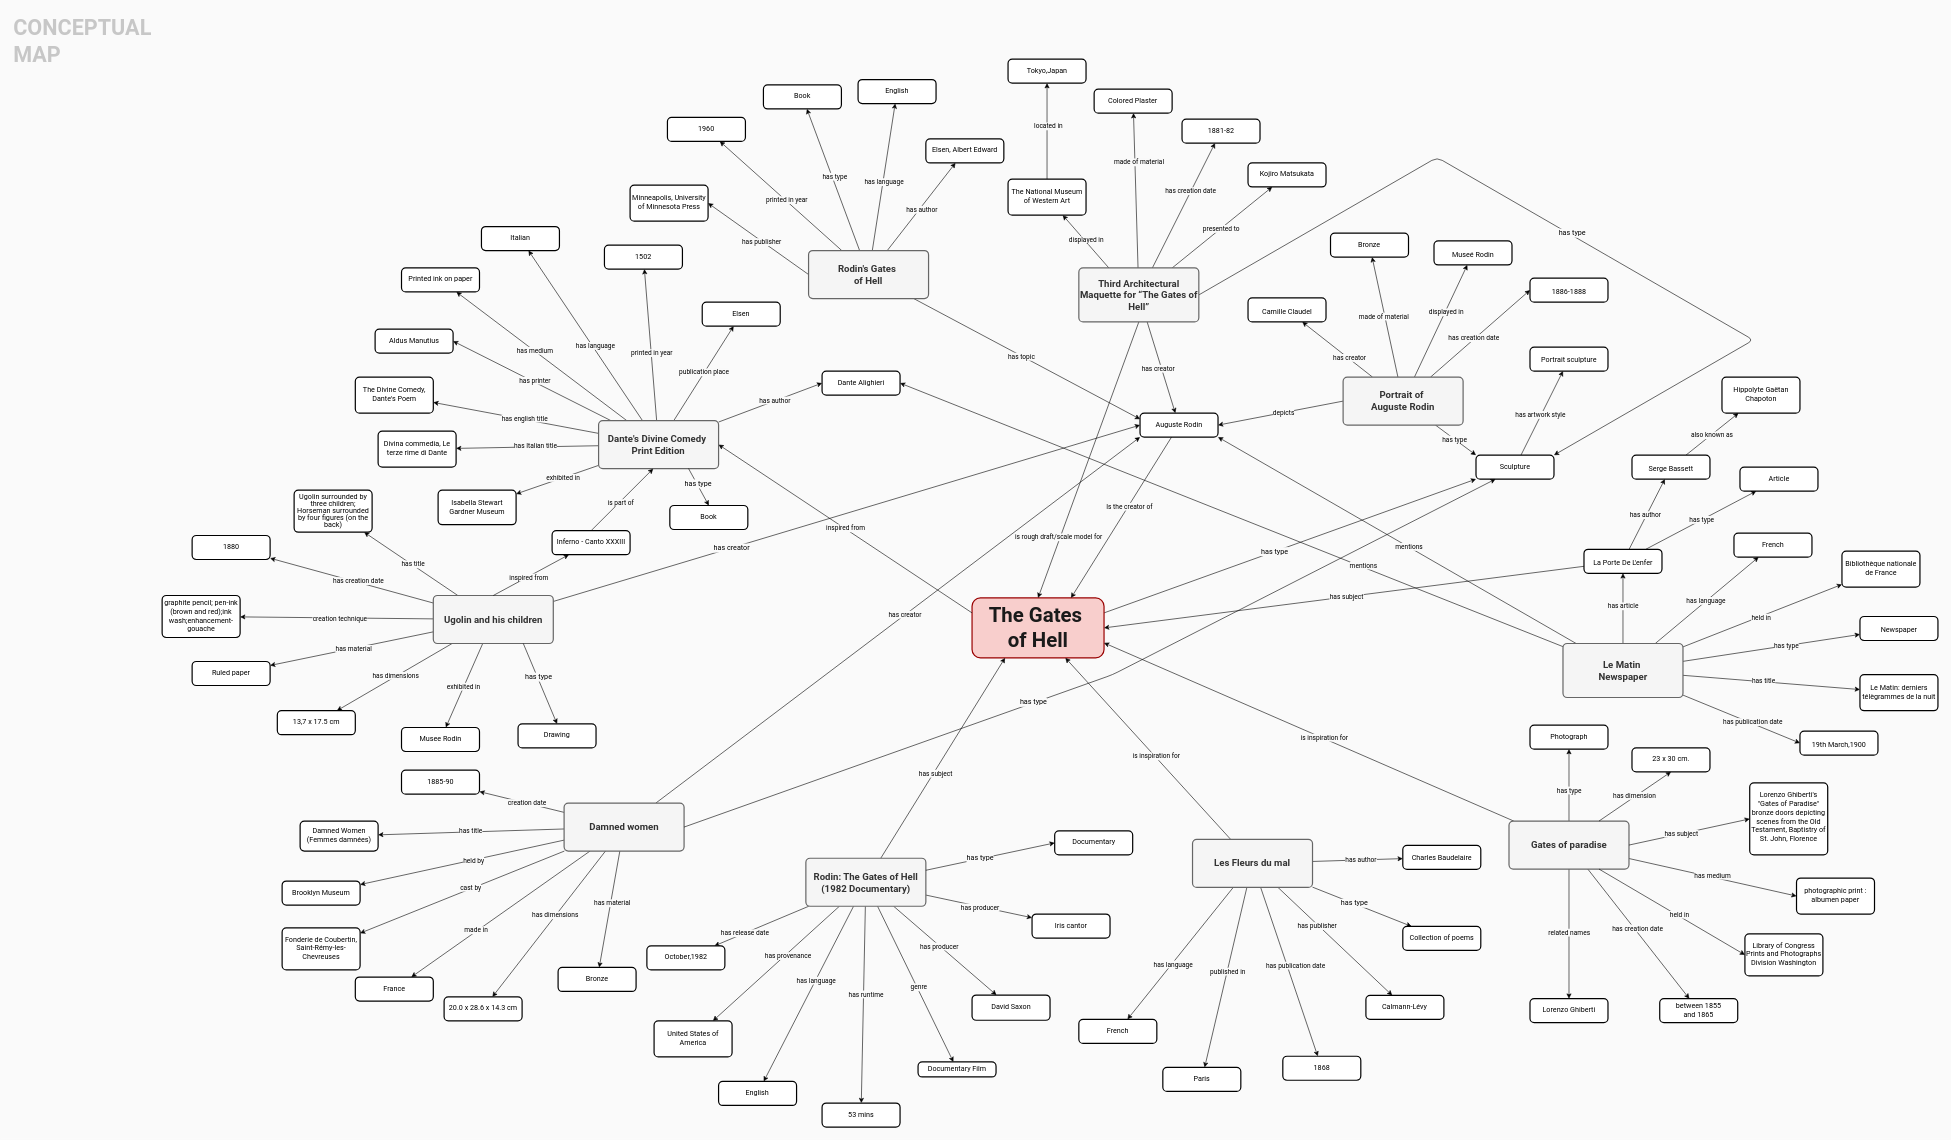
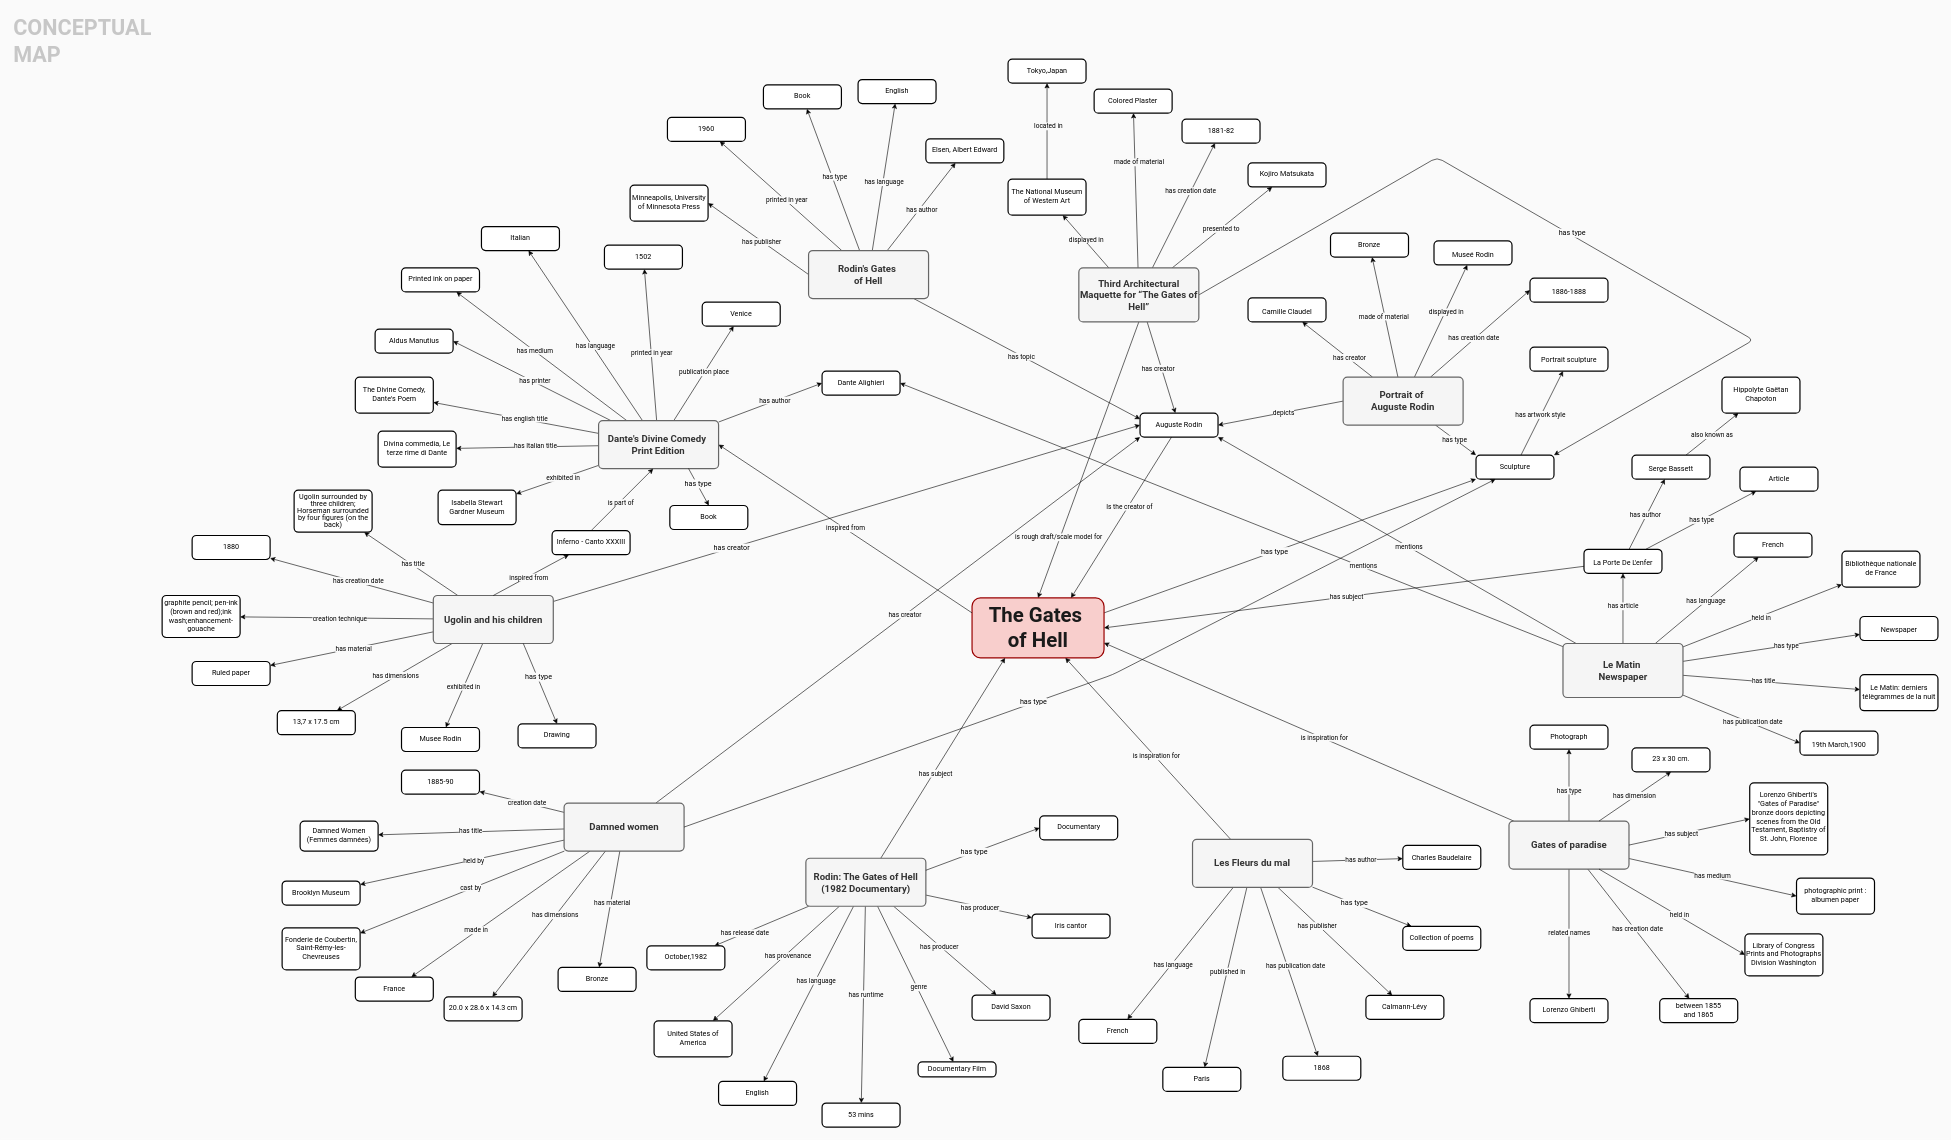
(741, 314) -> (741, 314)
(1094, 843) -> (1079, 828)
